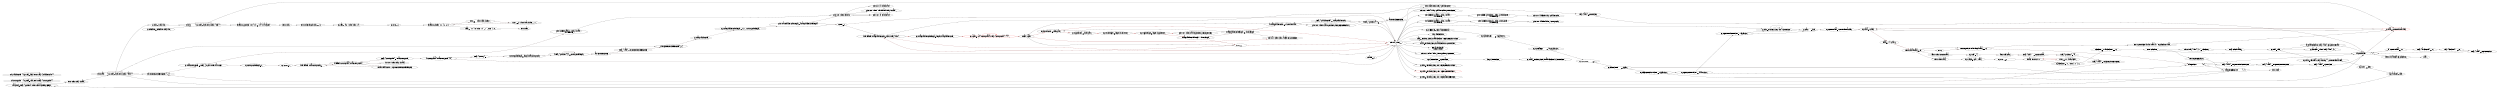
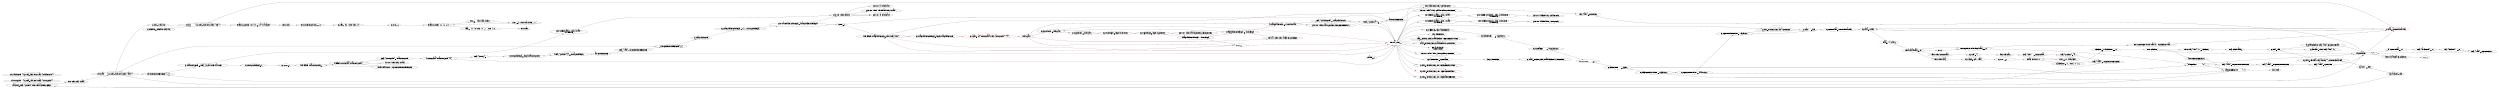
(1027, 36) -> (1027, 36)
(2425, 57) -> (2425, 57)
(2197, 59) -> (2197, 59)
